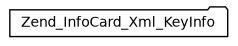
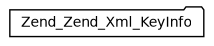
(119, 23) -> (107, 23)
